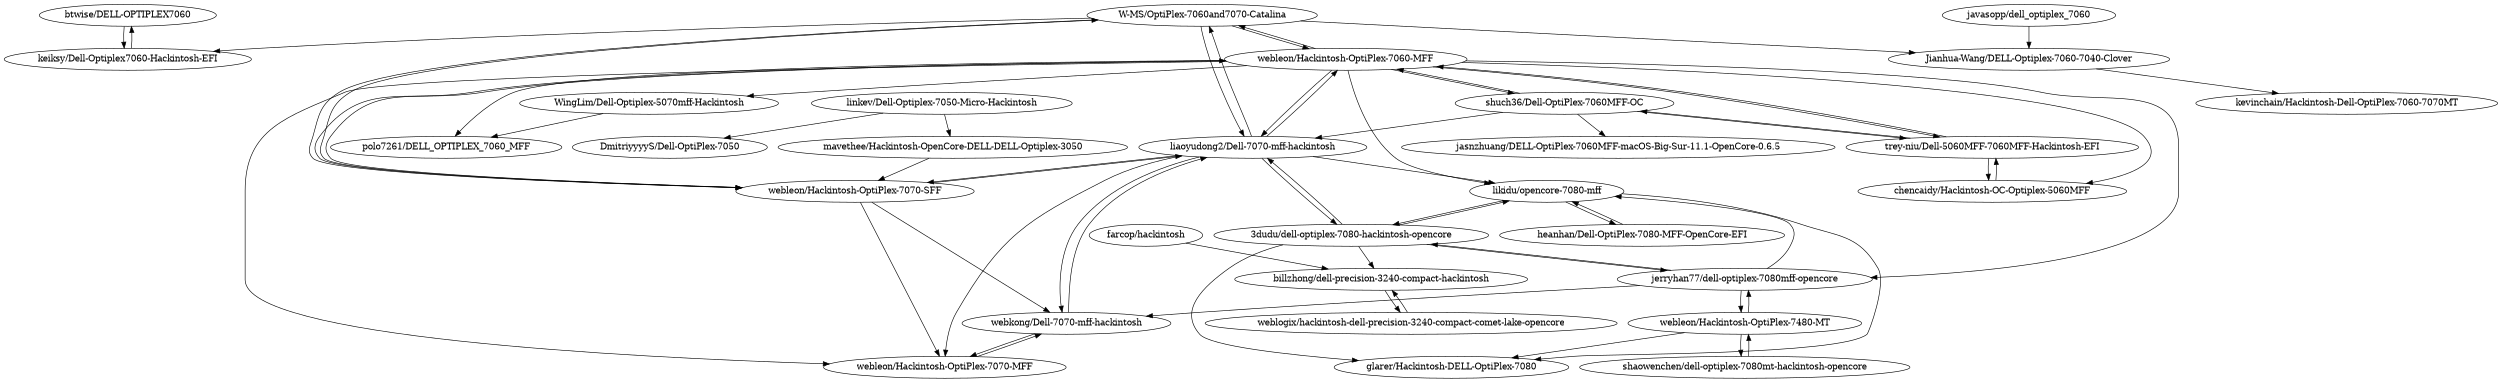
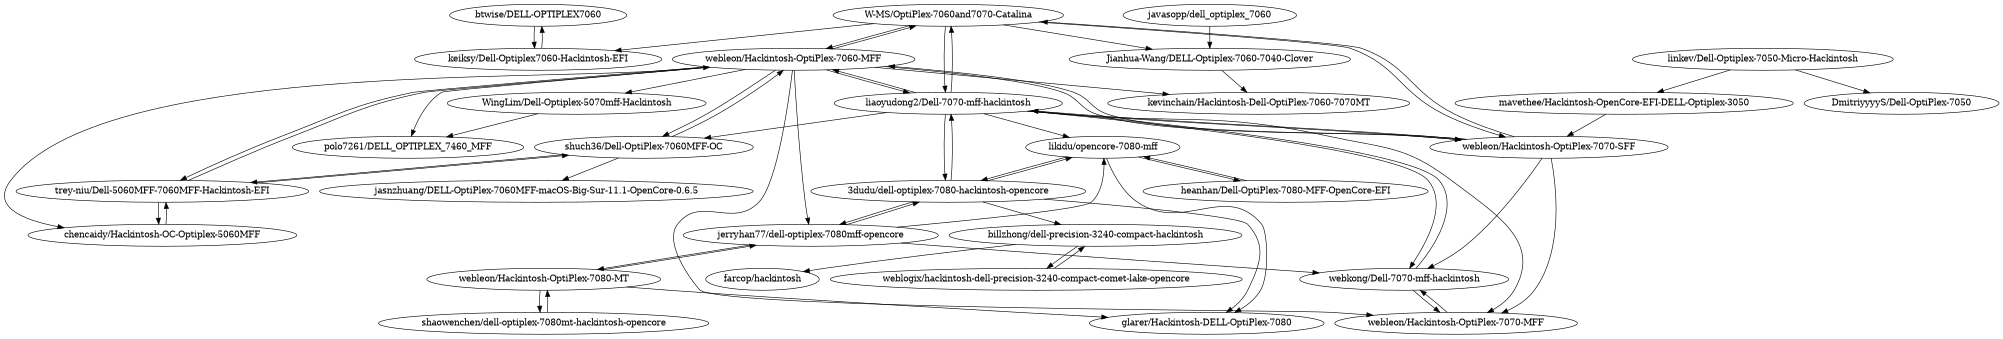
(1412, 125) -> (803, 124)
(446, 147) -> (408, 147)
(953, 147) -> (1624, 103)
(1392, 155) -> (1062, 85)
(1261, 257) -> (912, 257)
(1745, 323) -> (544, 279)
